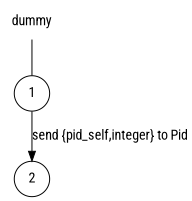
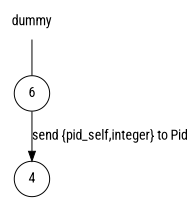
(32, 93) -> (32, 93)
(32, 179) -> (32, 179)
